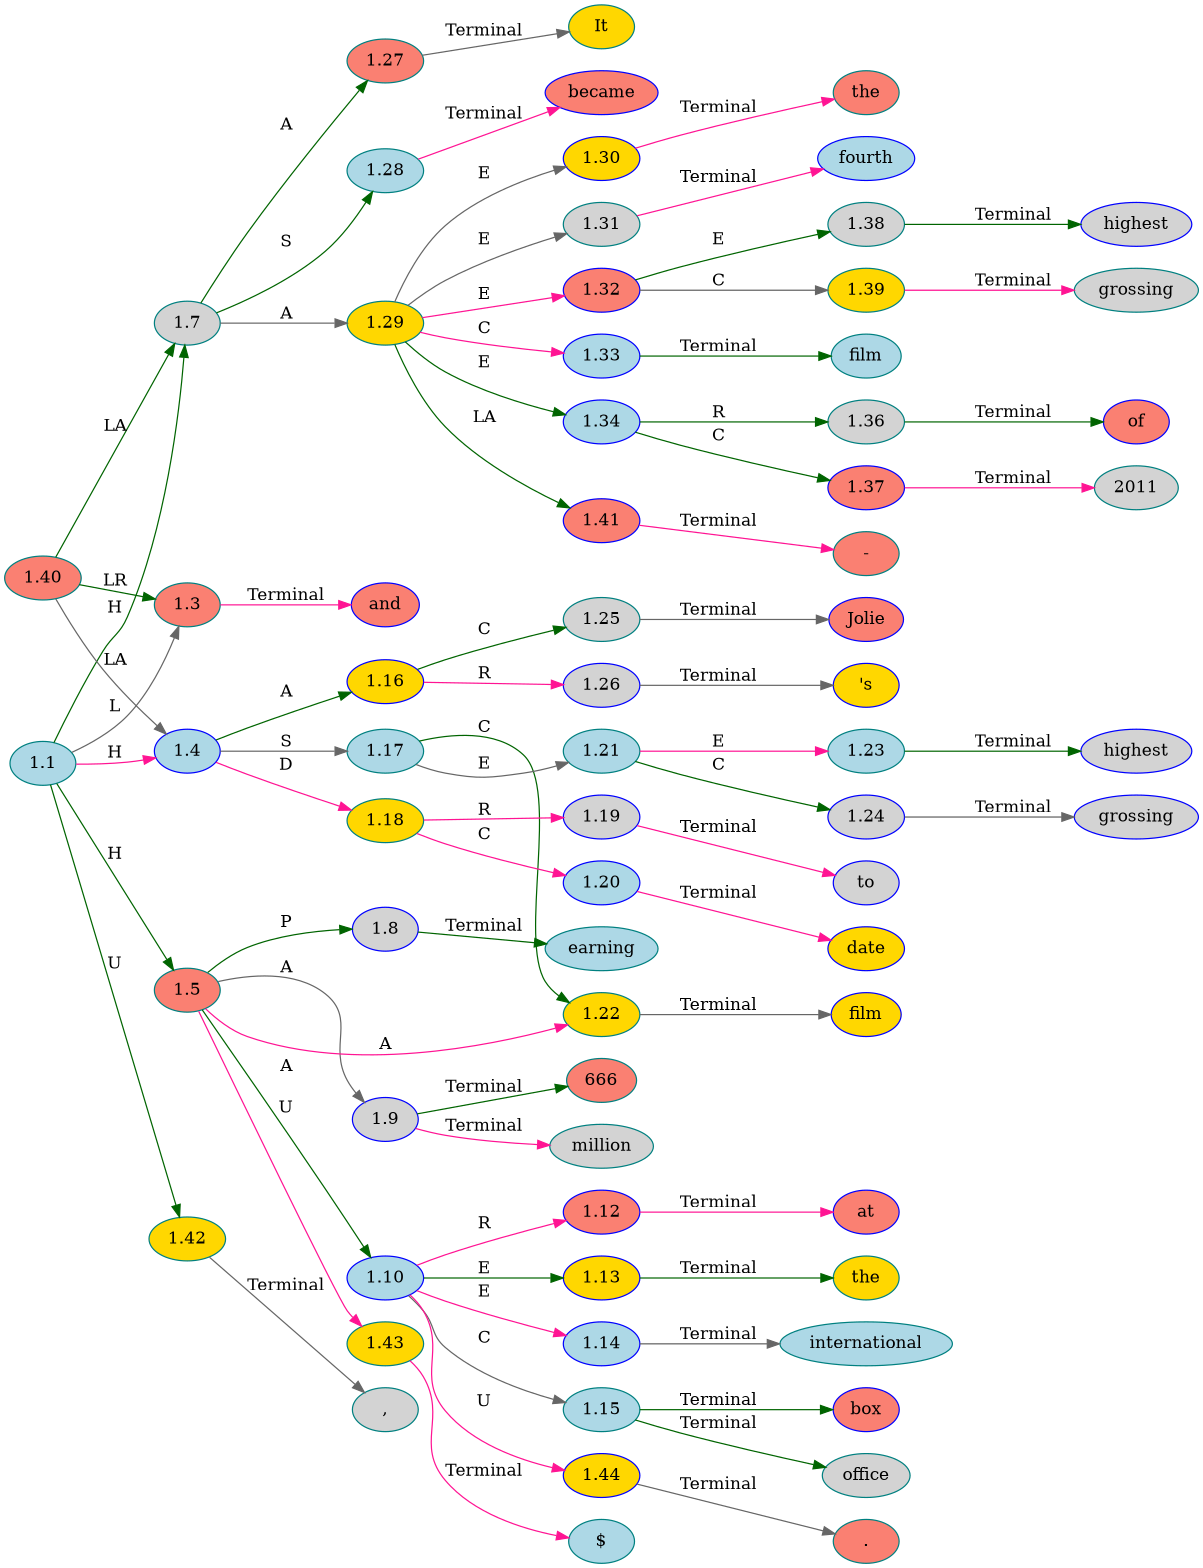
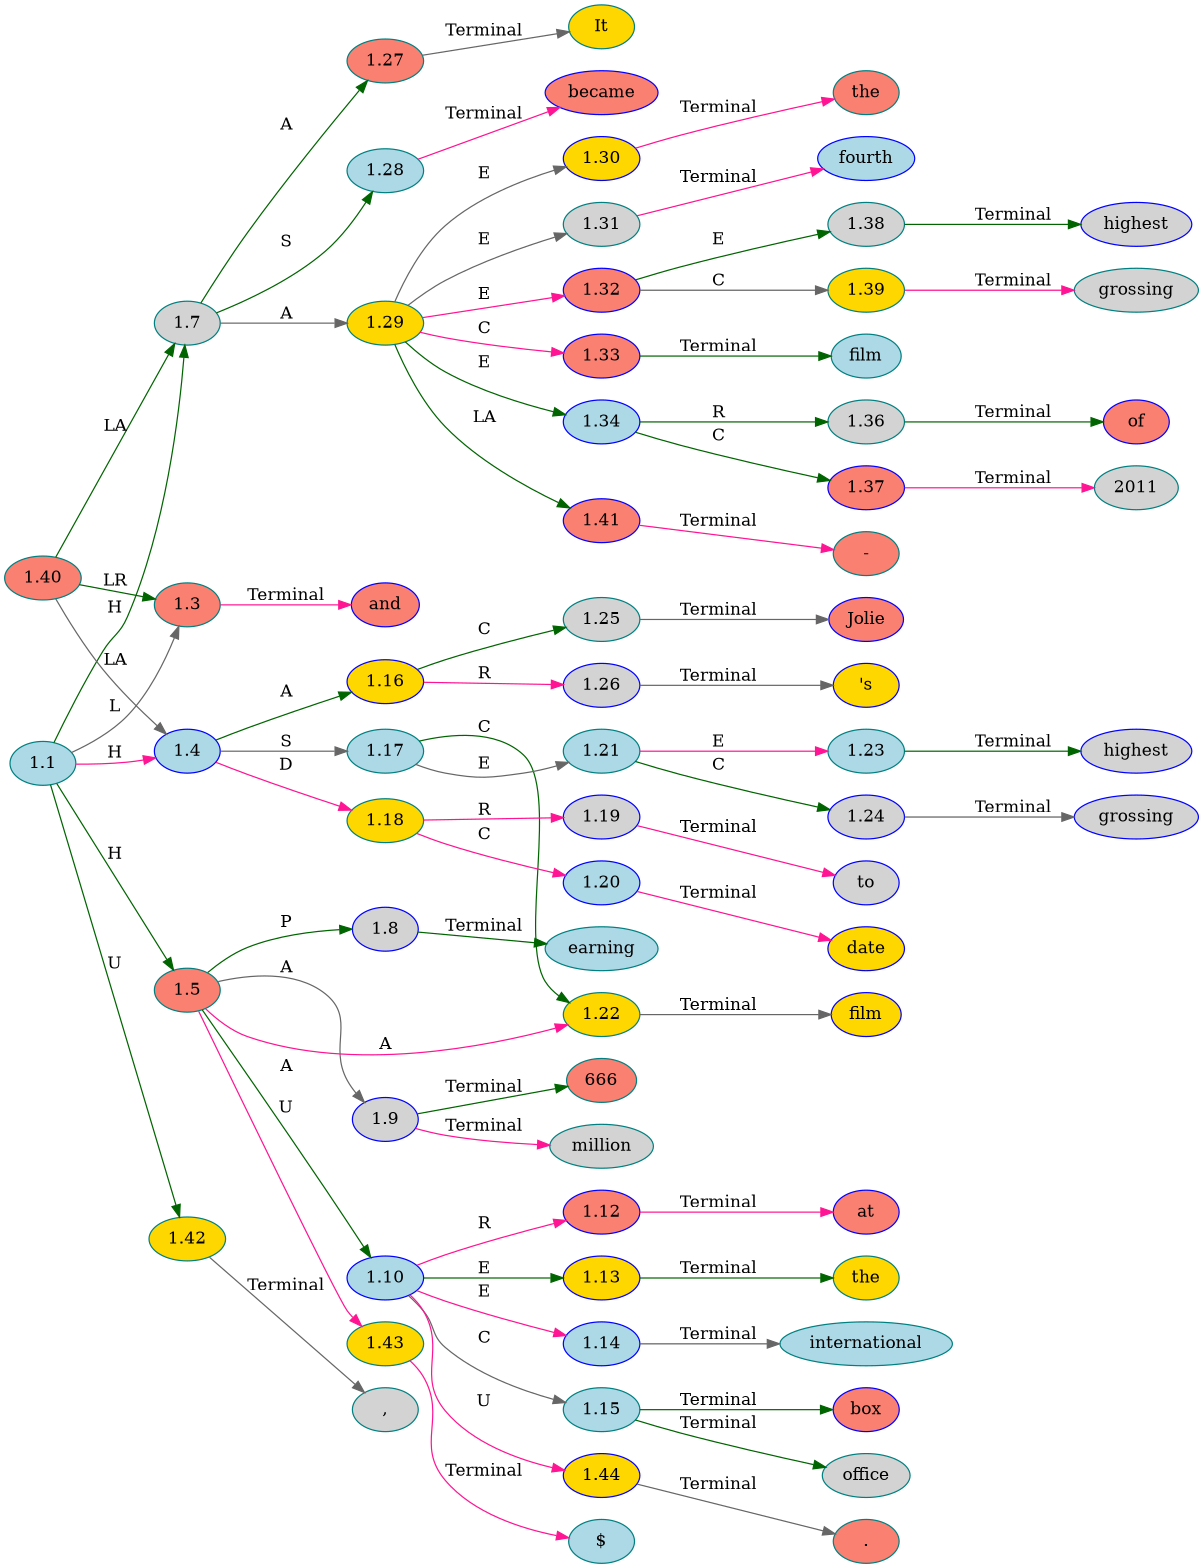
(602, 356) -> (602, 356)
